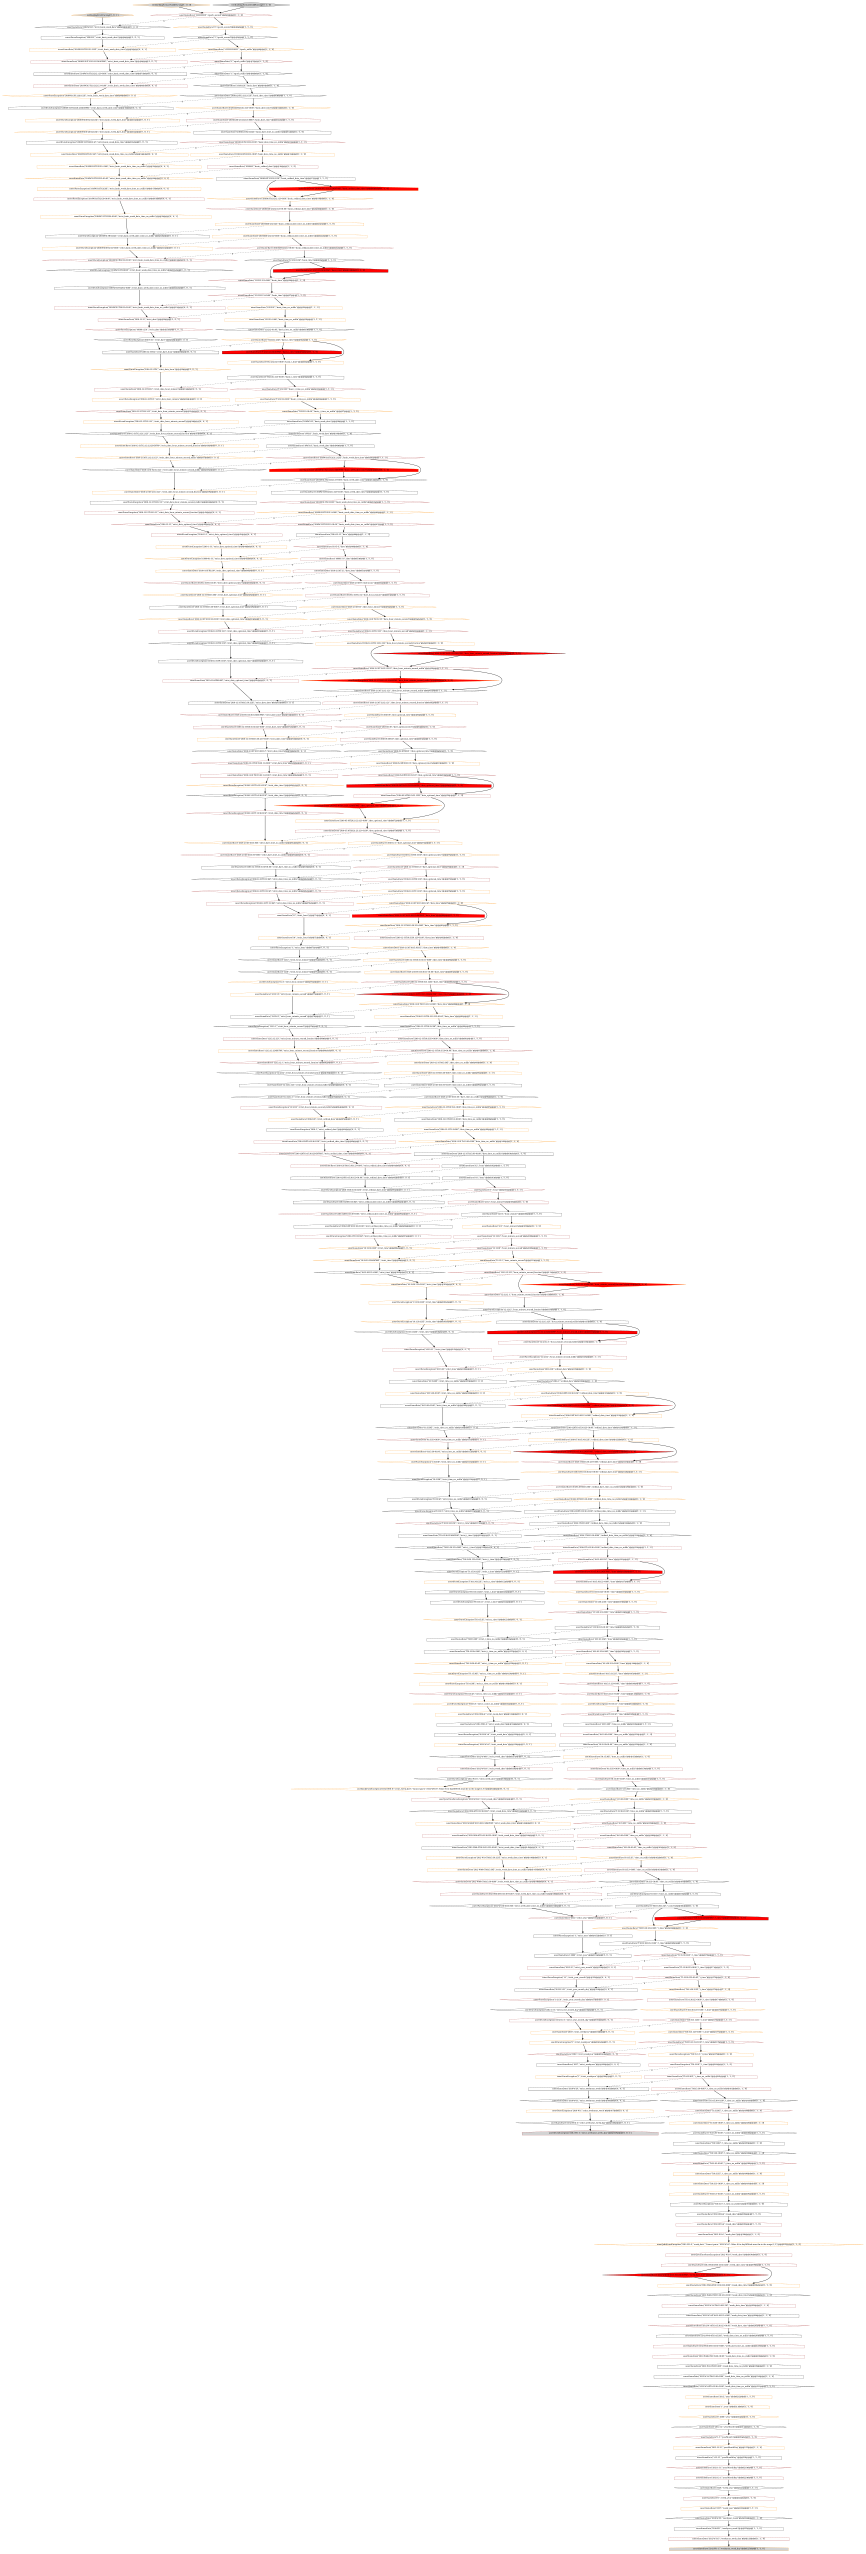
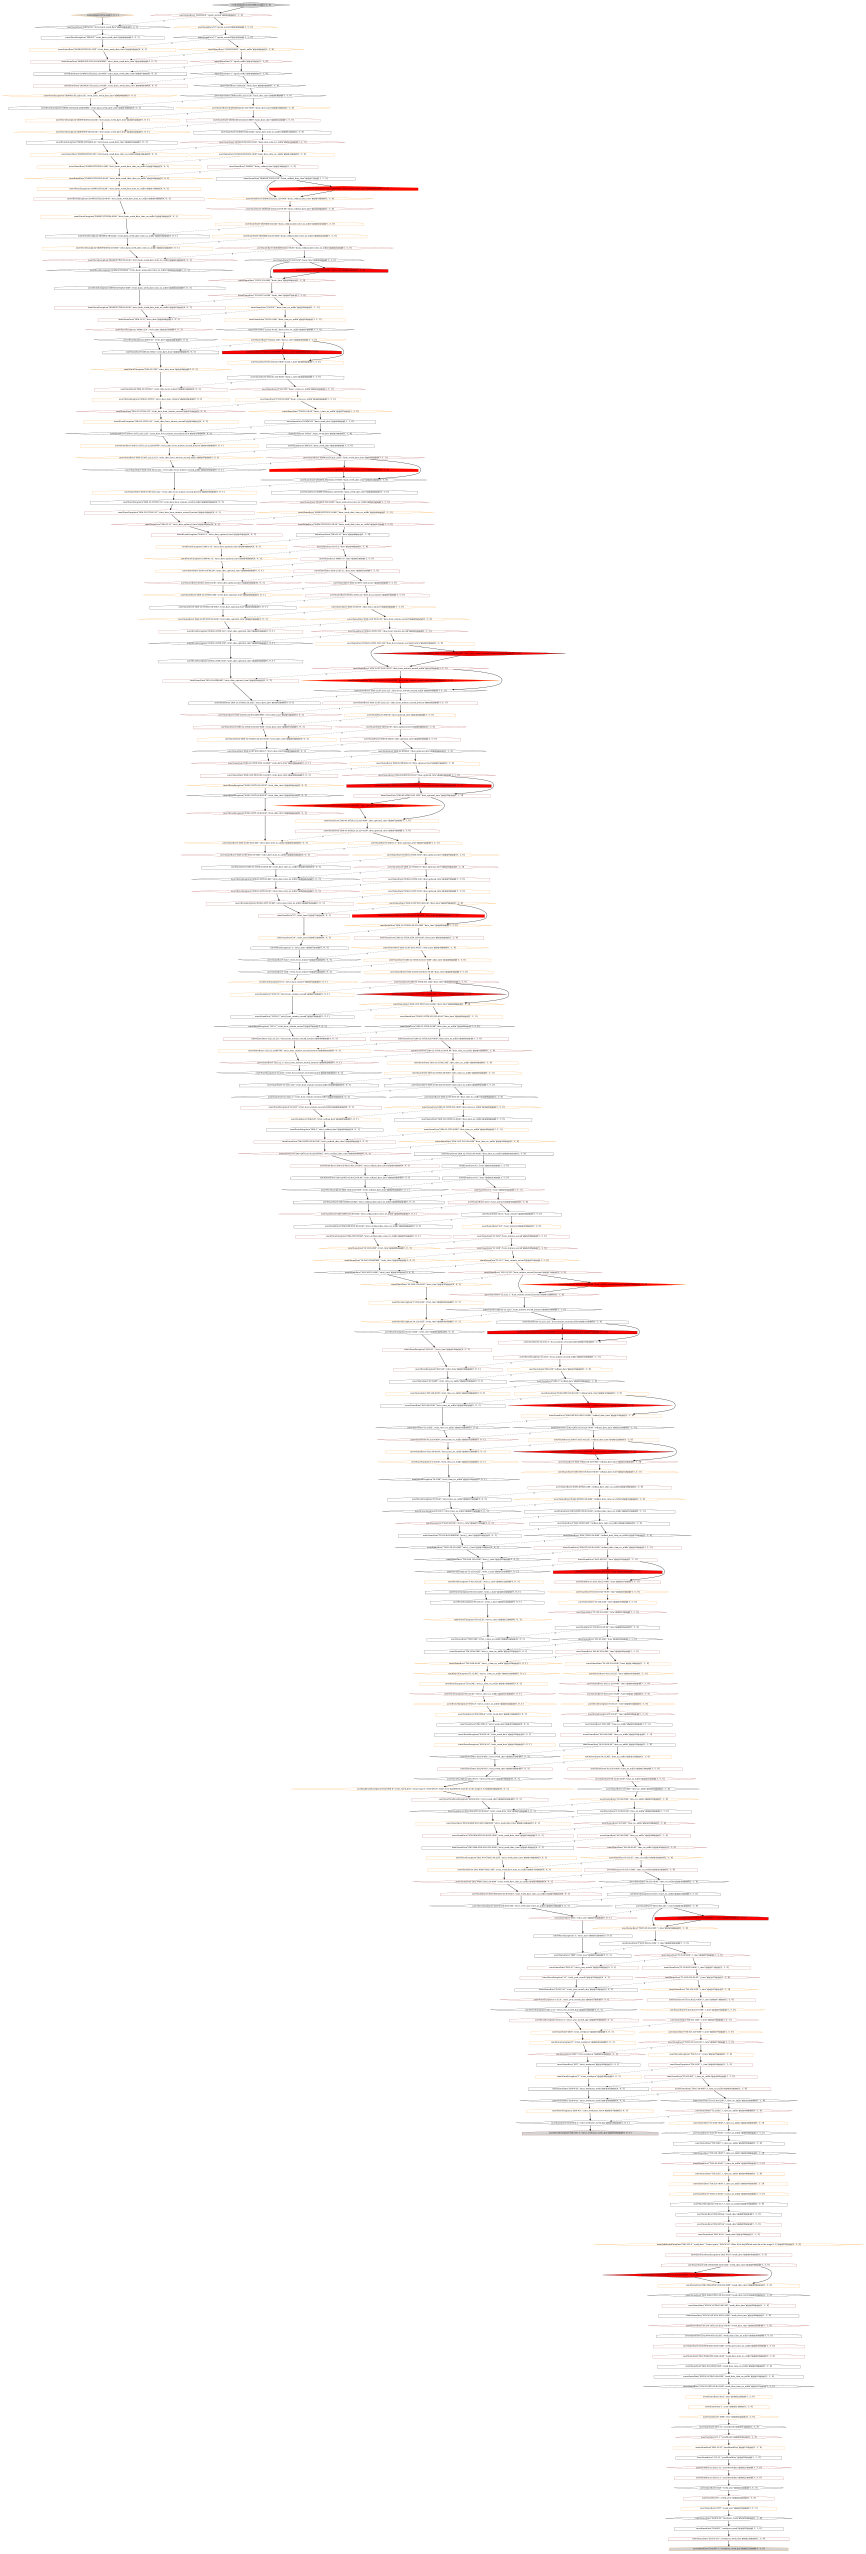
(171, 5) -> none
